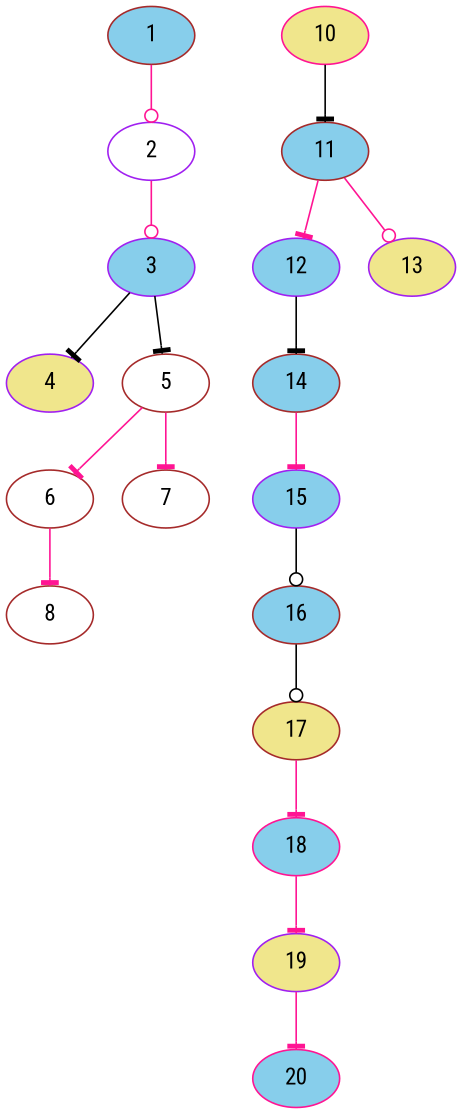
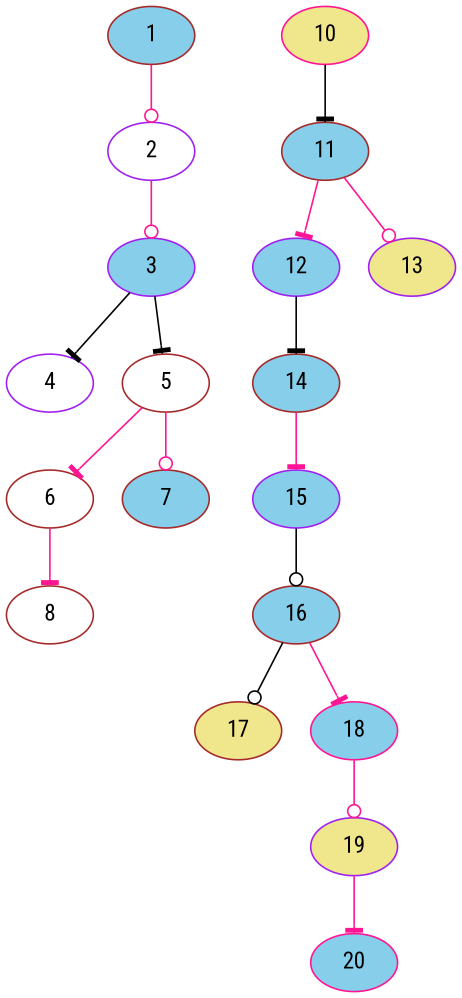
(50, 383) -> (50, 383)
(166, 437) -> (166, 435)
(166, 499) -> (166, 499)
(296, 785) -> (323, 669)
(296, 901) -> (354, 782)
